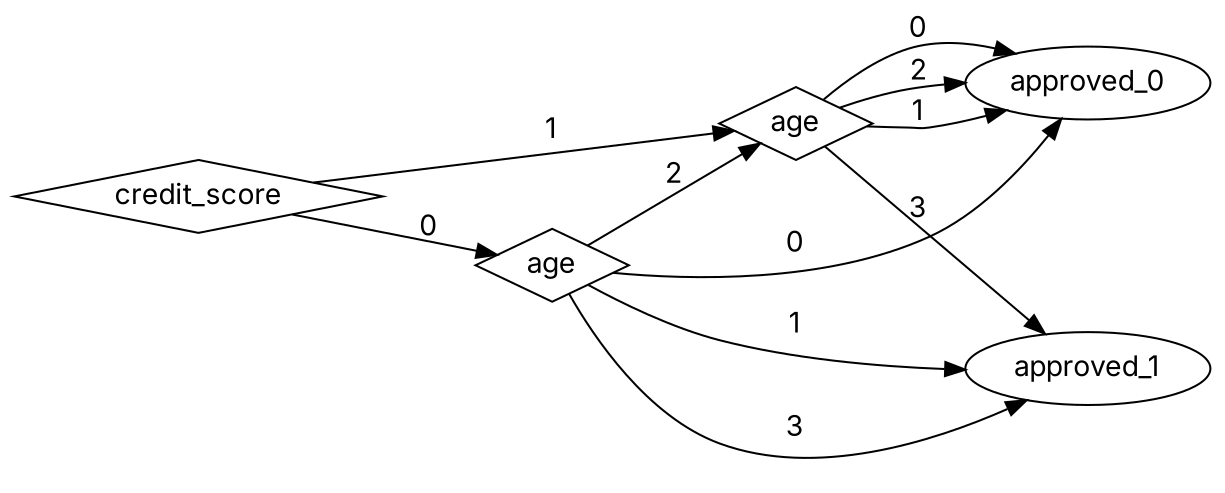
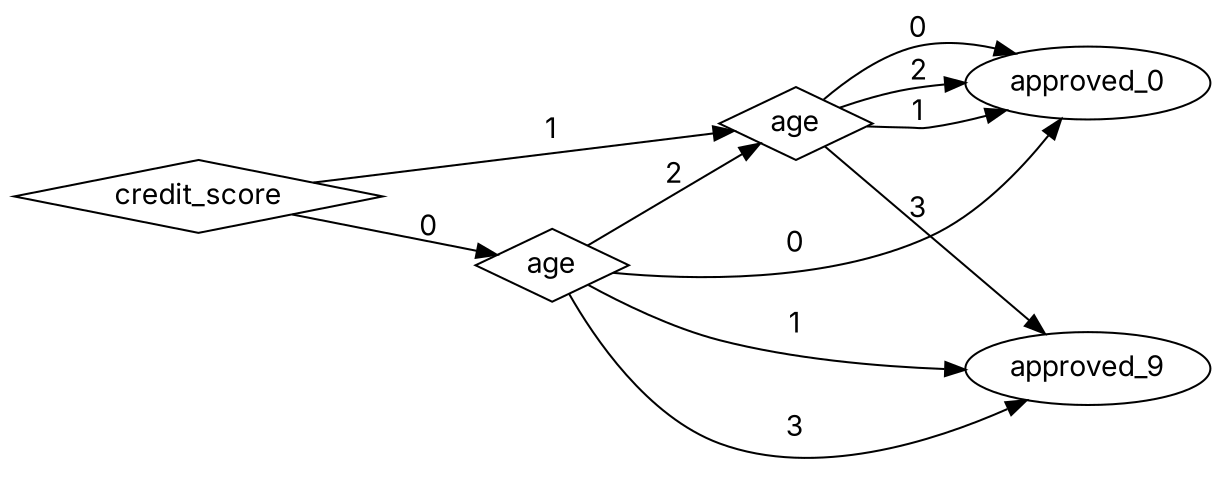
(1088, 369) -> (1088, 369)
